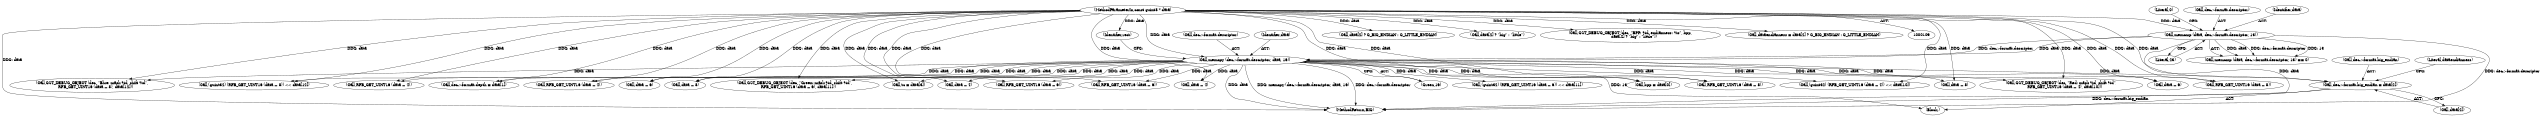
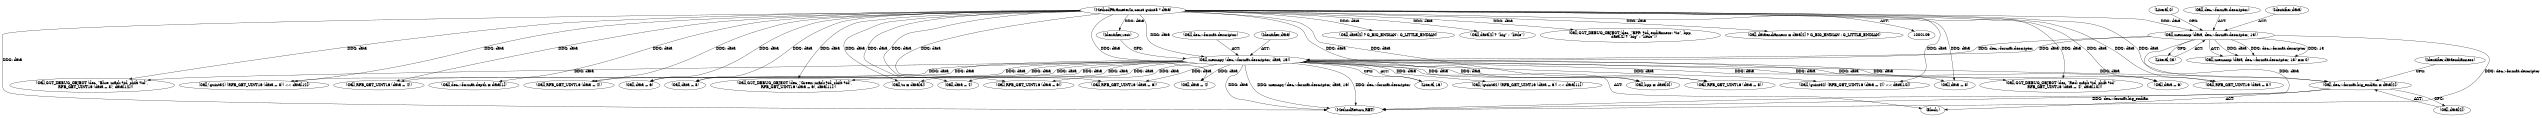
(2371, 60) -> none
(2450, 60) -> (2450, 60)
(961, 74) -> none
(1431, 85) -> (1431, 85)
(1619, 85) -> (1619, 85)
(1355, 110) -> (1355, 110)
